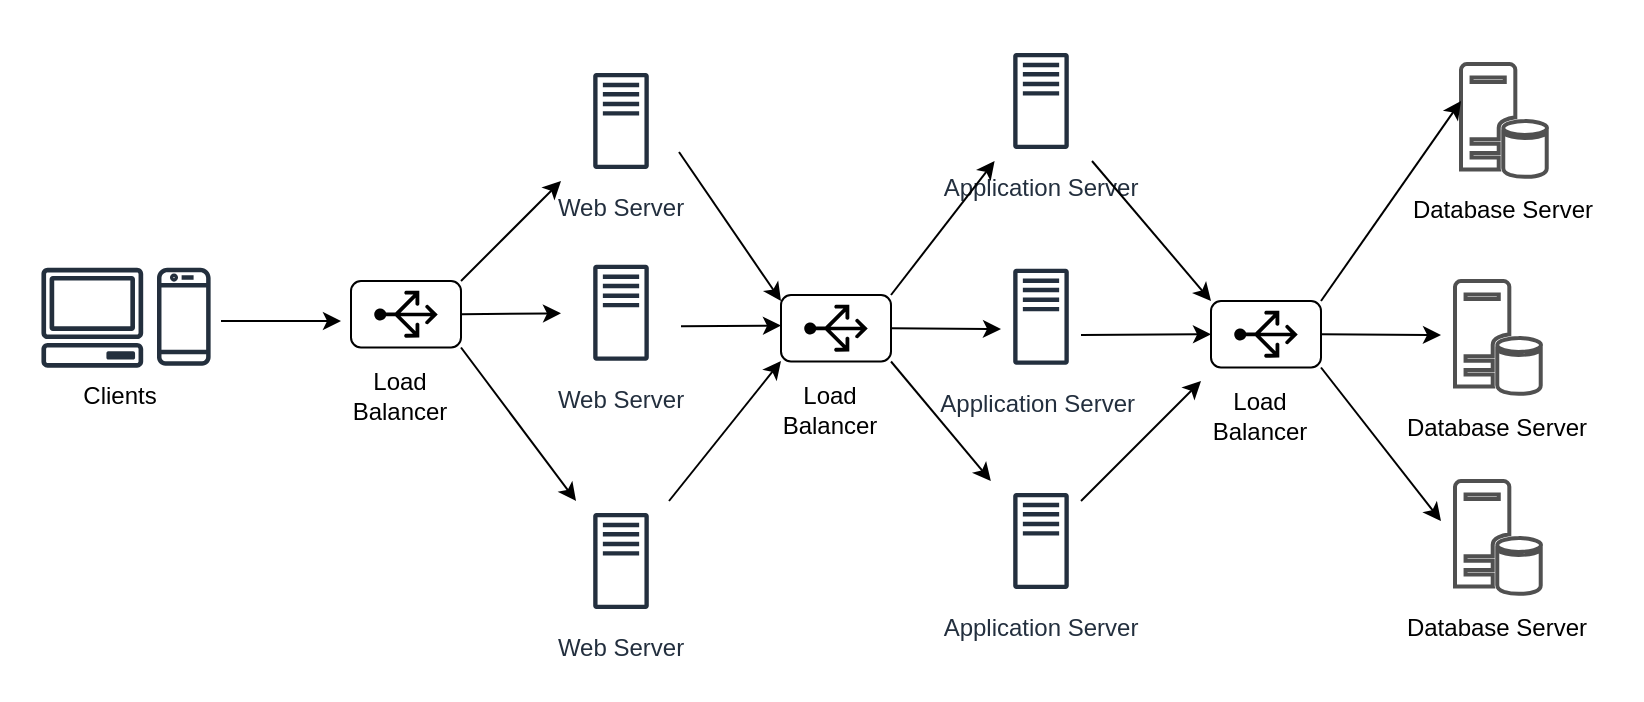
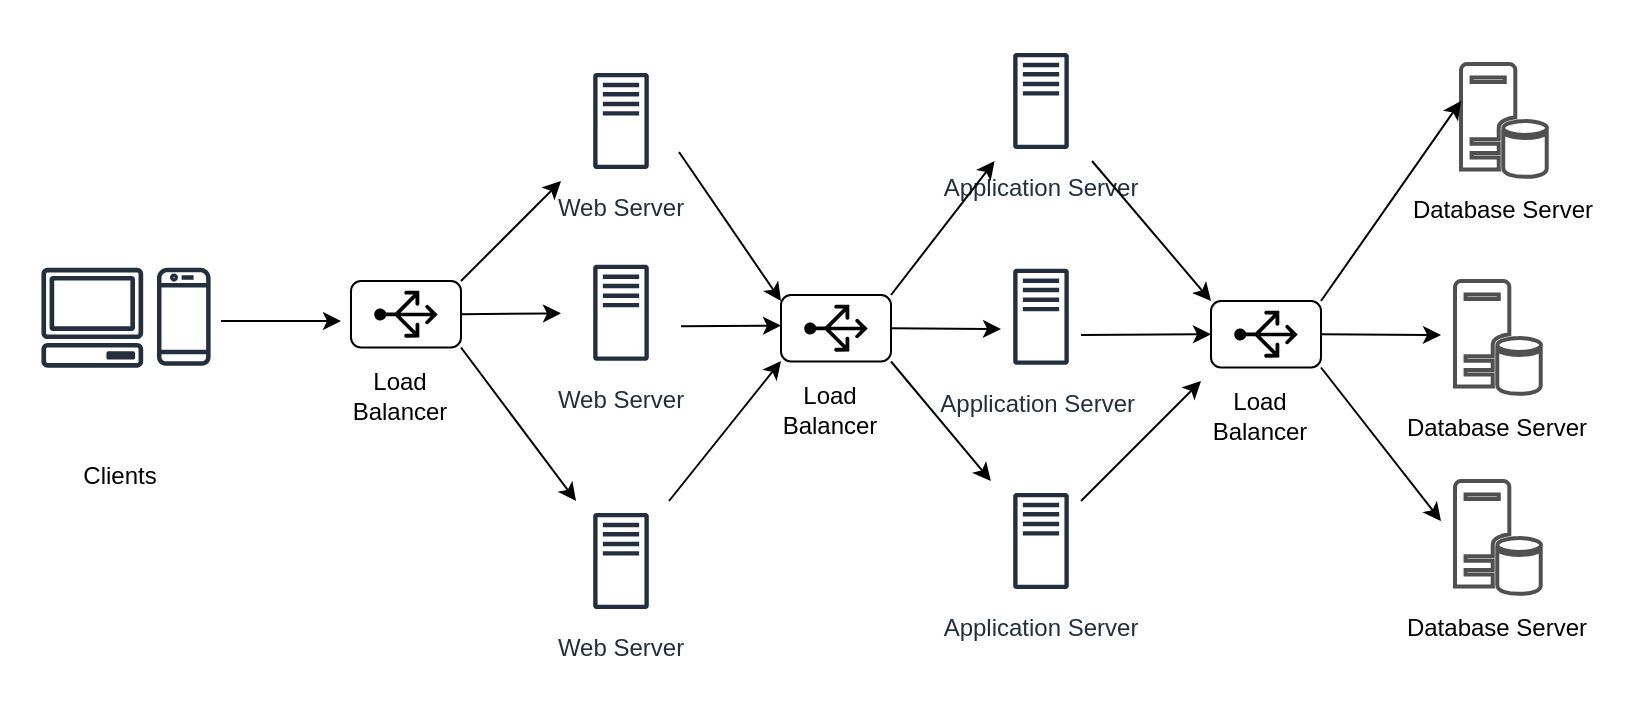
(121, 398) -> (121, 478)
